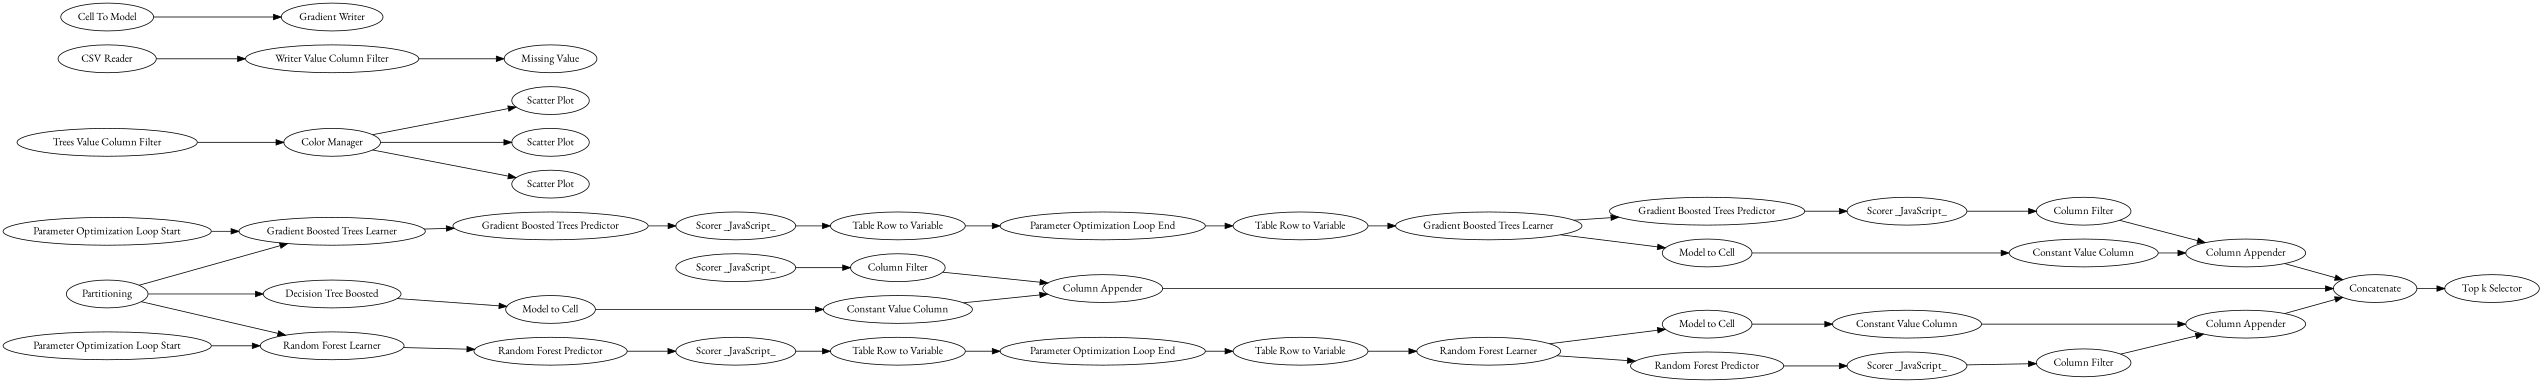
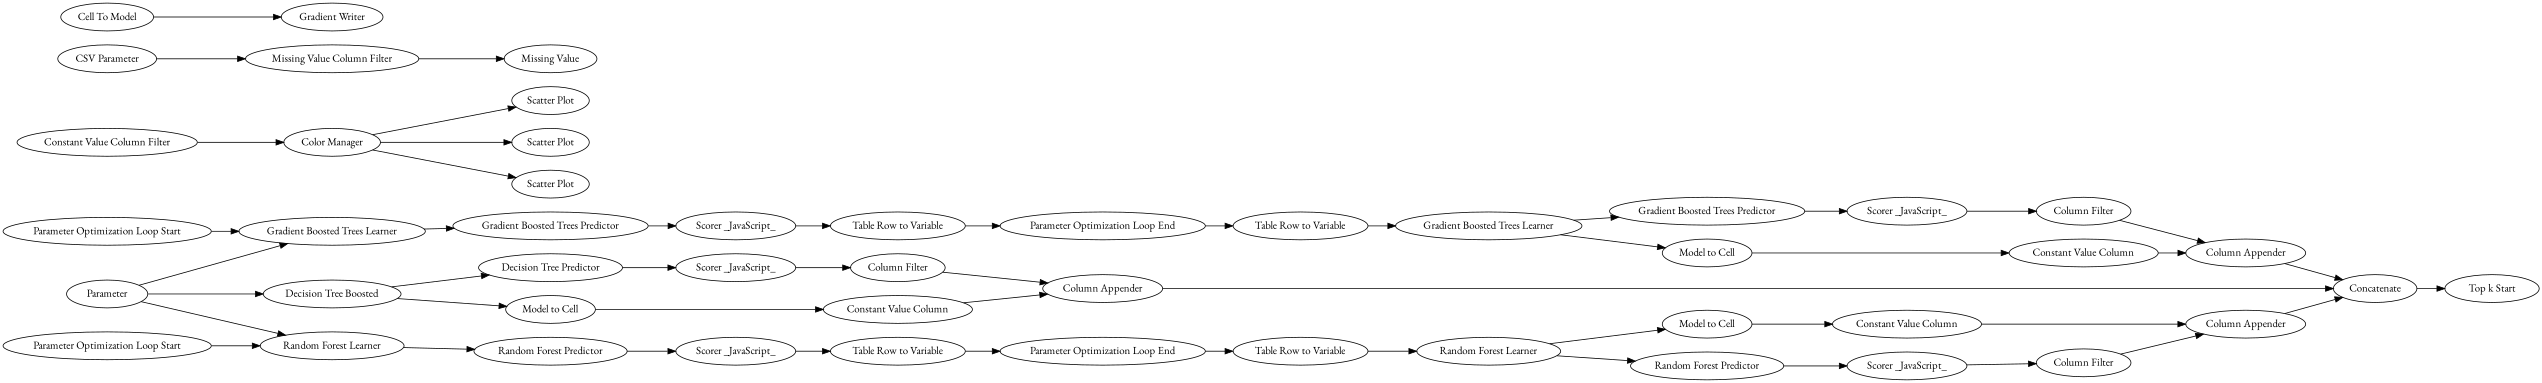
(107, 59) -> (107, 59)
(332, 59) -> (332, 59)
(107, 142) -> (107, 142)
none -> (551, 268)
(2492, 289) -> (2492, 289)
(107, 294) -> (107, 294)
